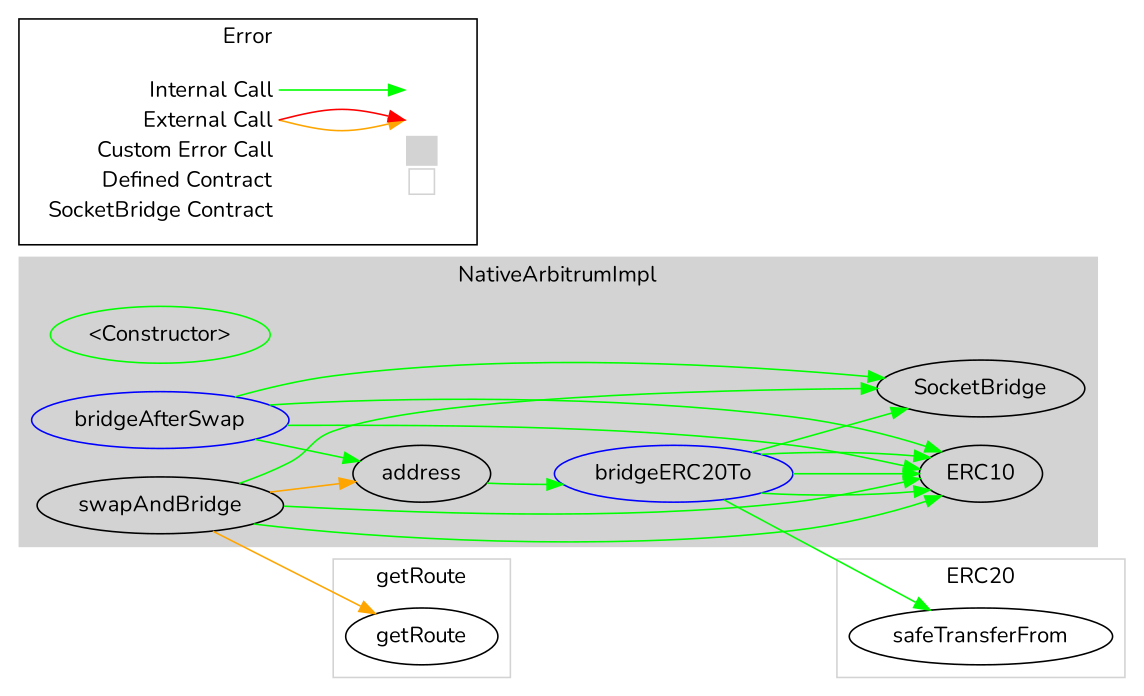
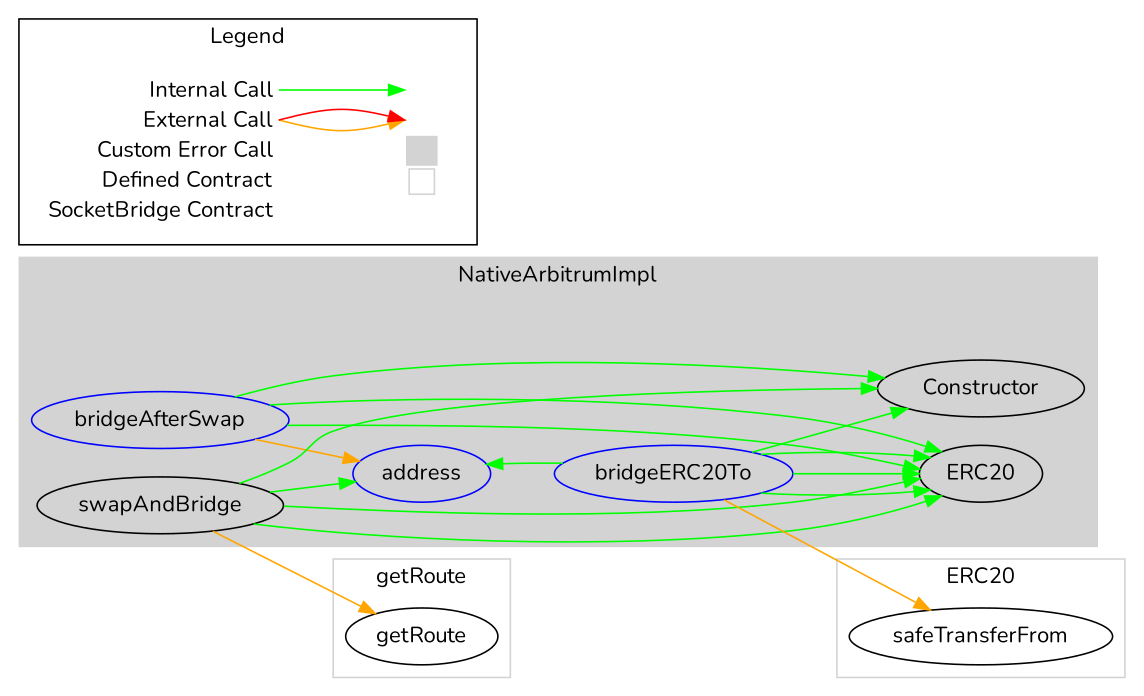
(248, 37) -> (248, 37)
(160, 335) -> none
(981, 388) -> (981, 388)
(293, 447) -> (293, 447)
(422, 474) -> (422, 474)
(981, 474) -> (981, 474)
(517, 484) -> (533, 463)
(304, 488) -> (304, 488)
(853, 569) -> (853, 569)
